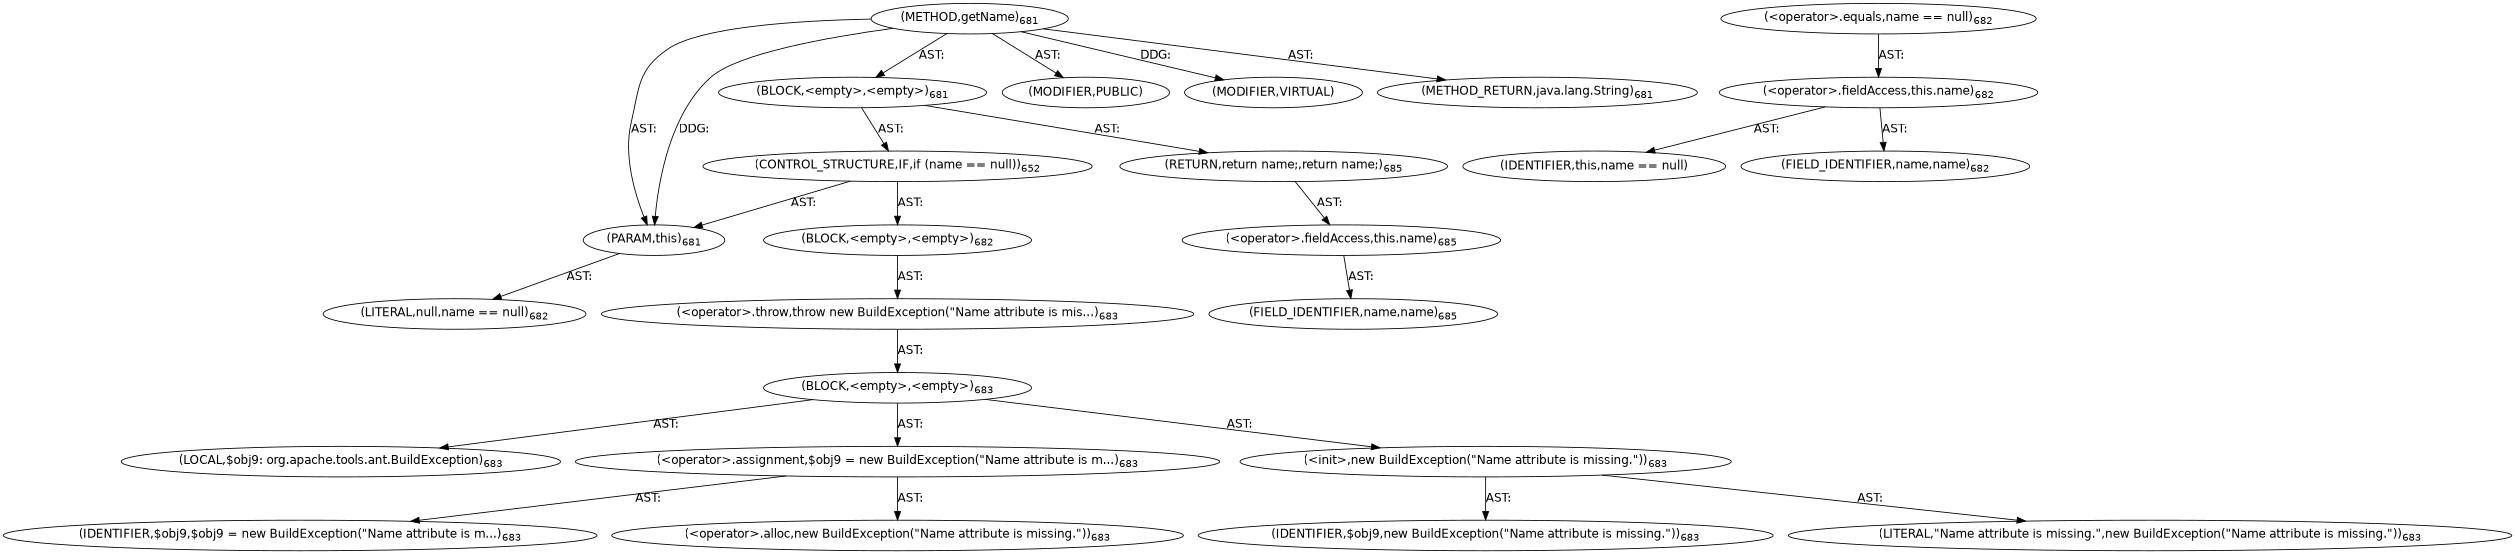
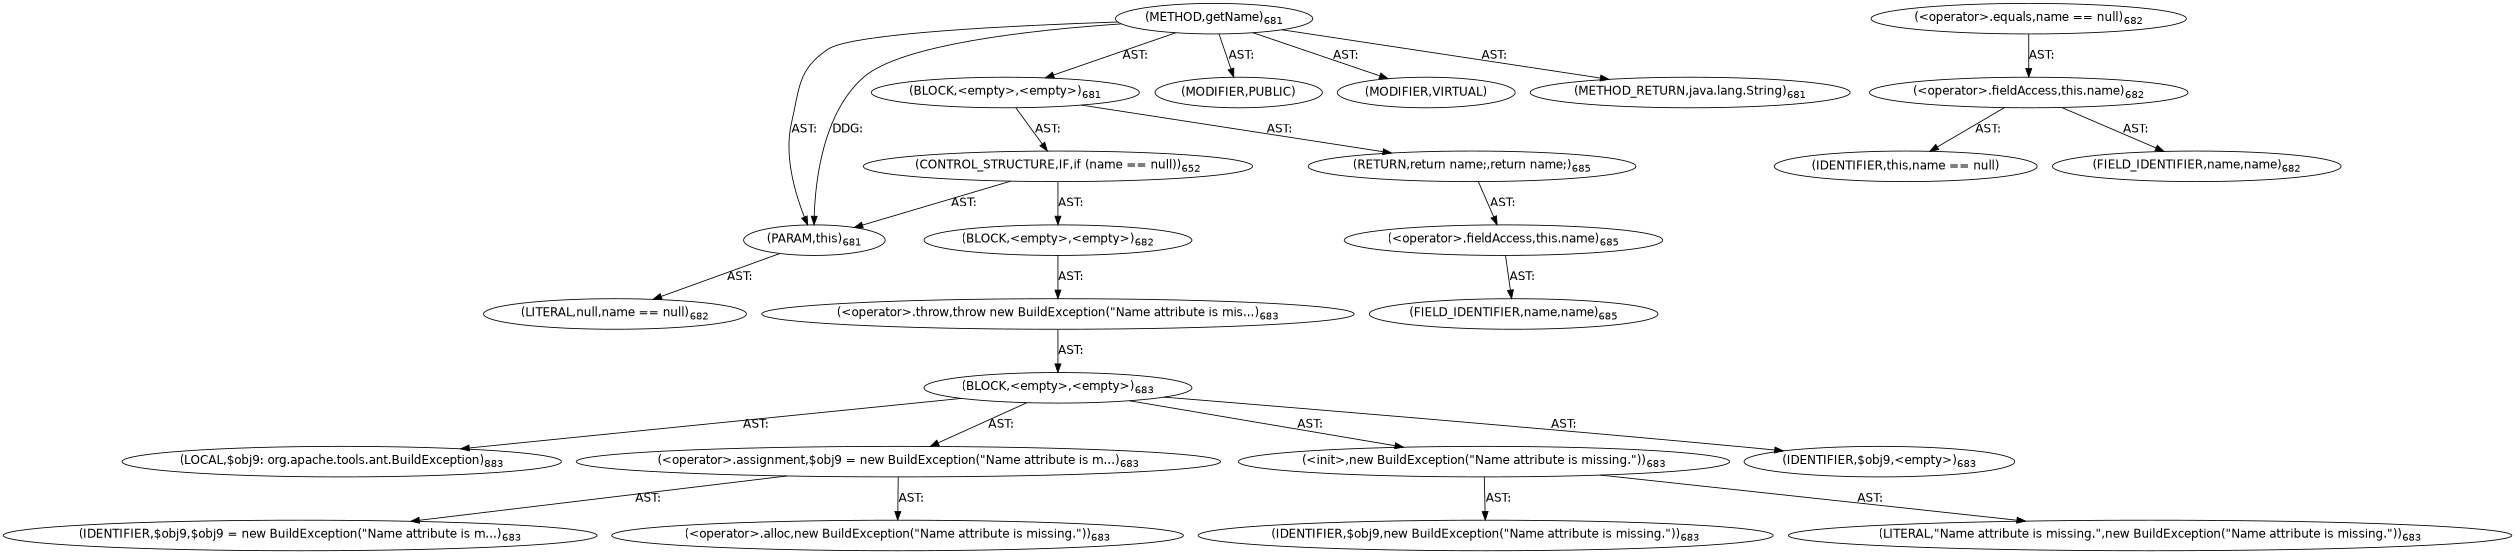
(1158, 56) -> (1348, 56)
(493, 460) -> (494, 460)
none -> (1879, 462)
